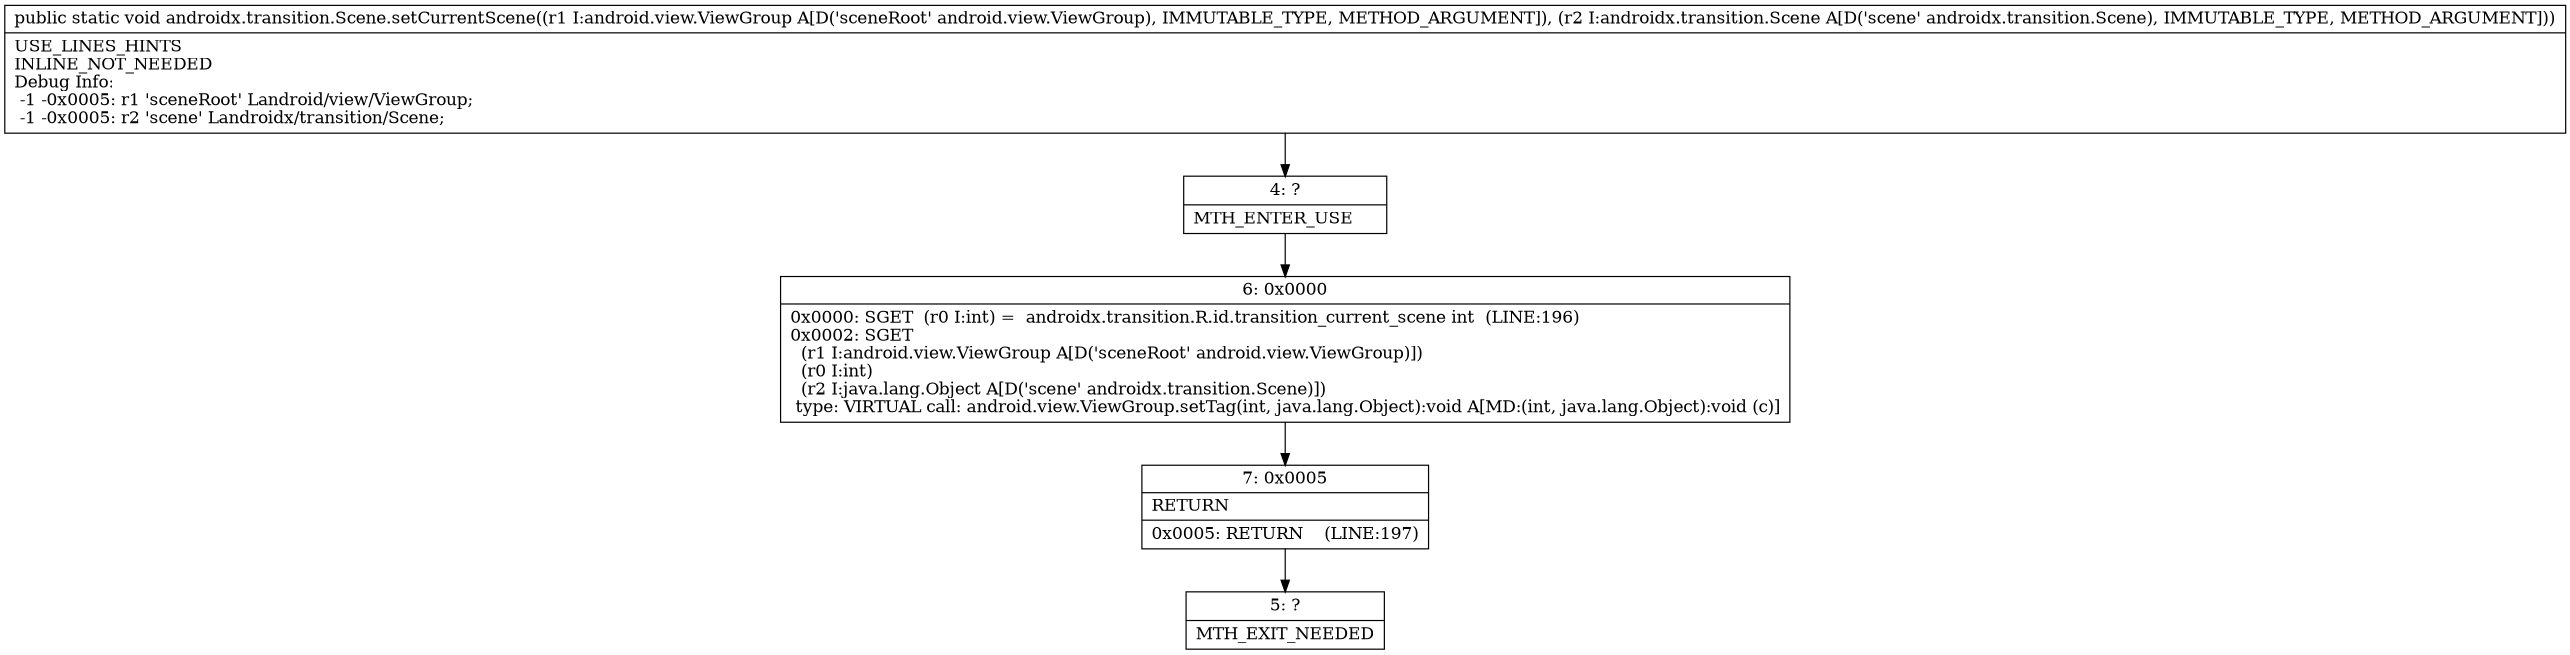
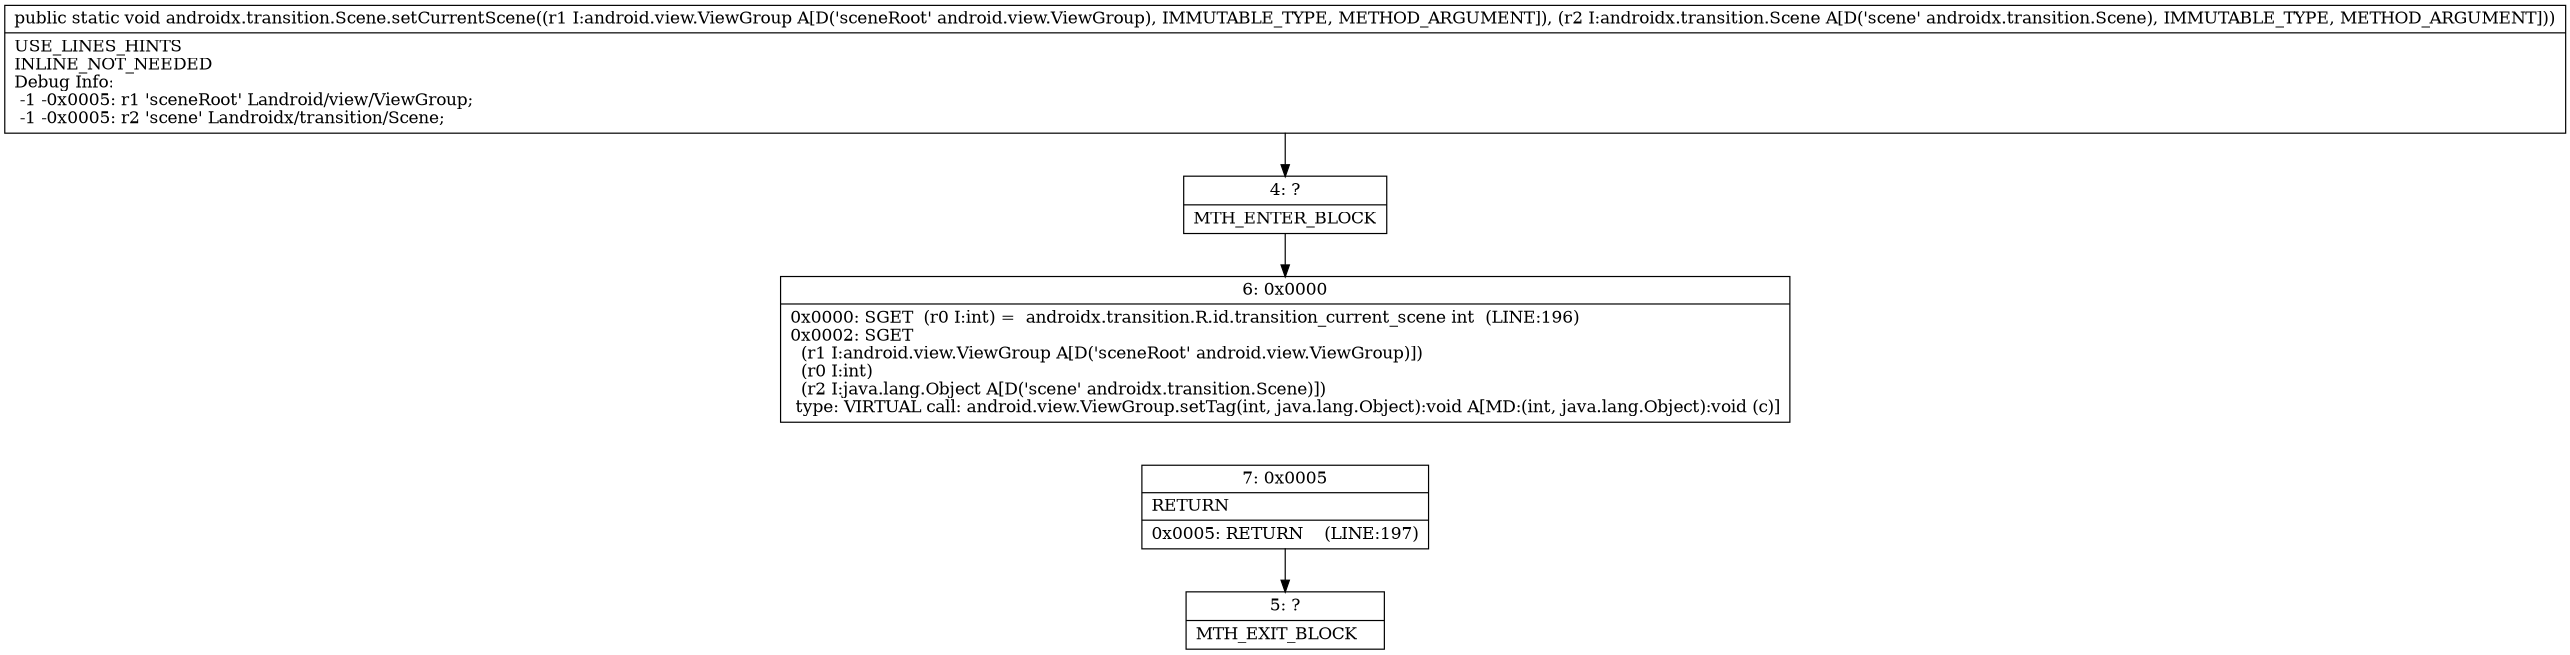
(1273, 219) -> (1285, 219)
(1285, 438) -> none
(1285, 634) -> (1277, 634)
